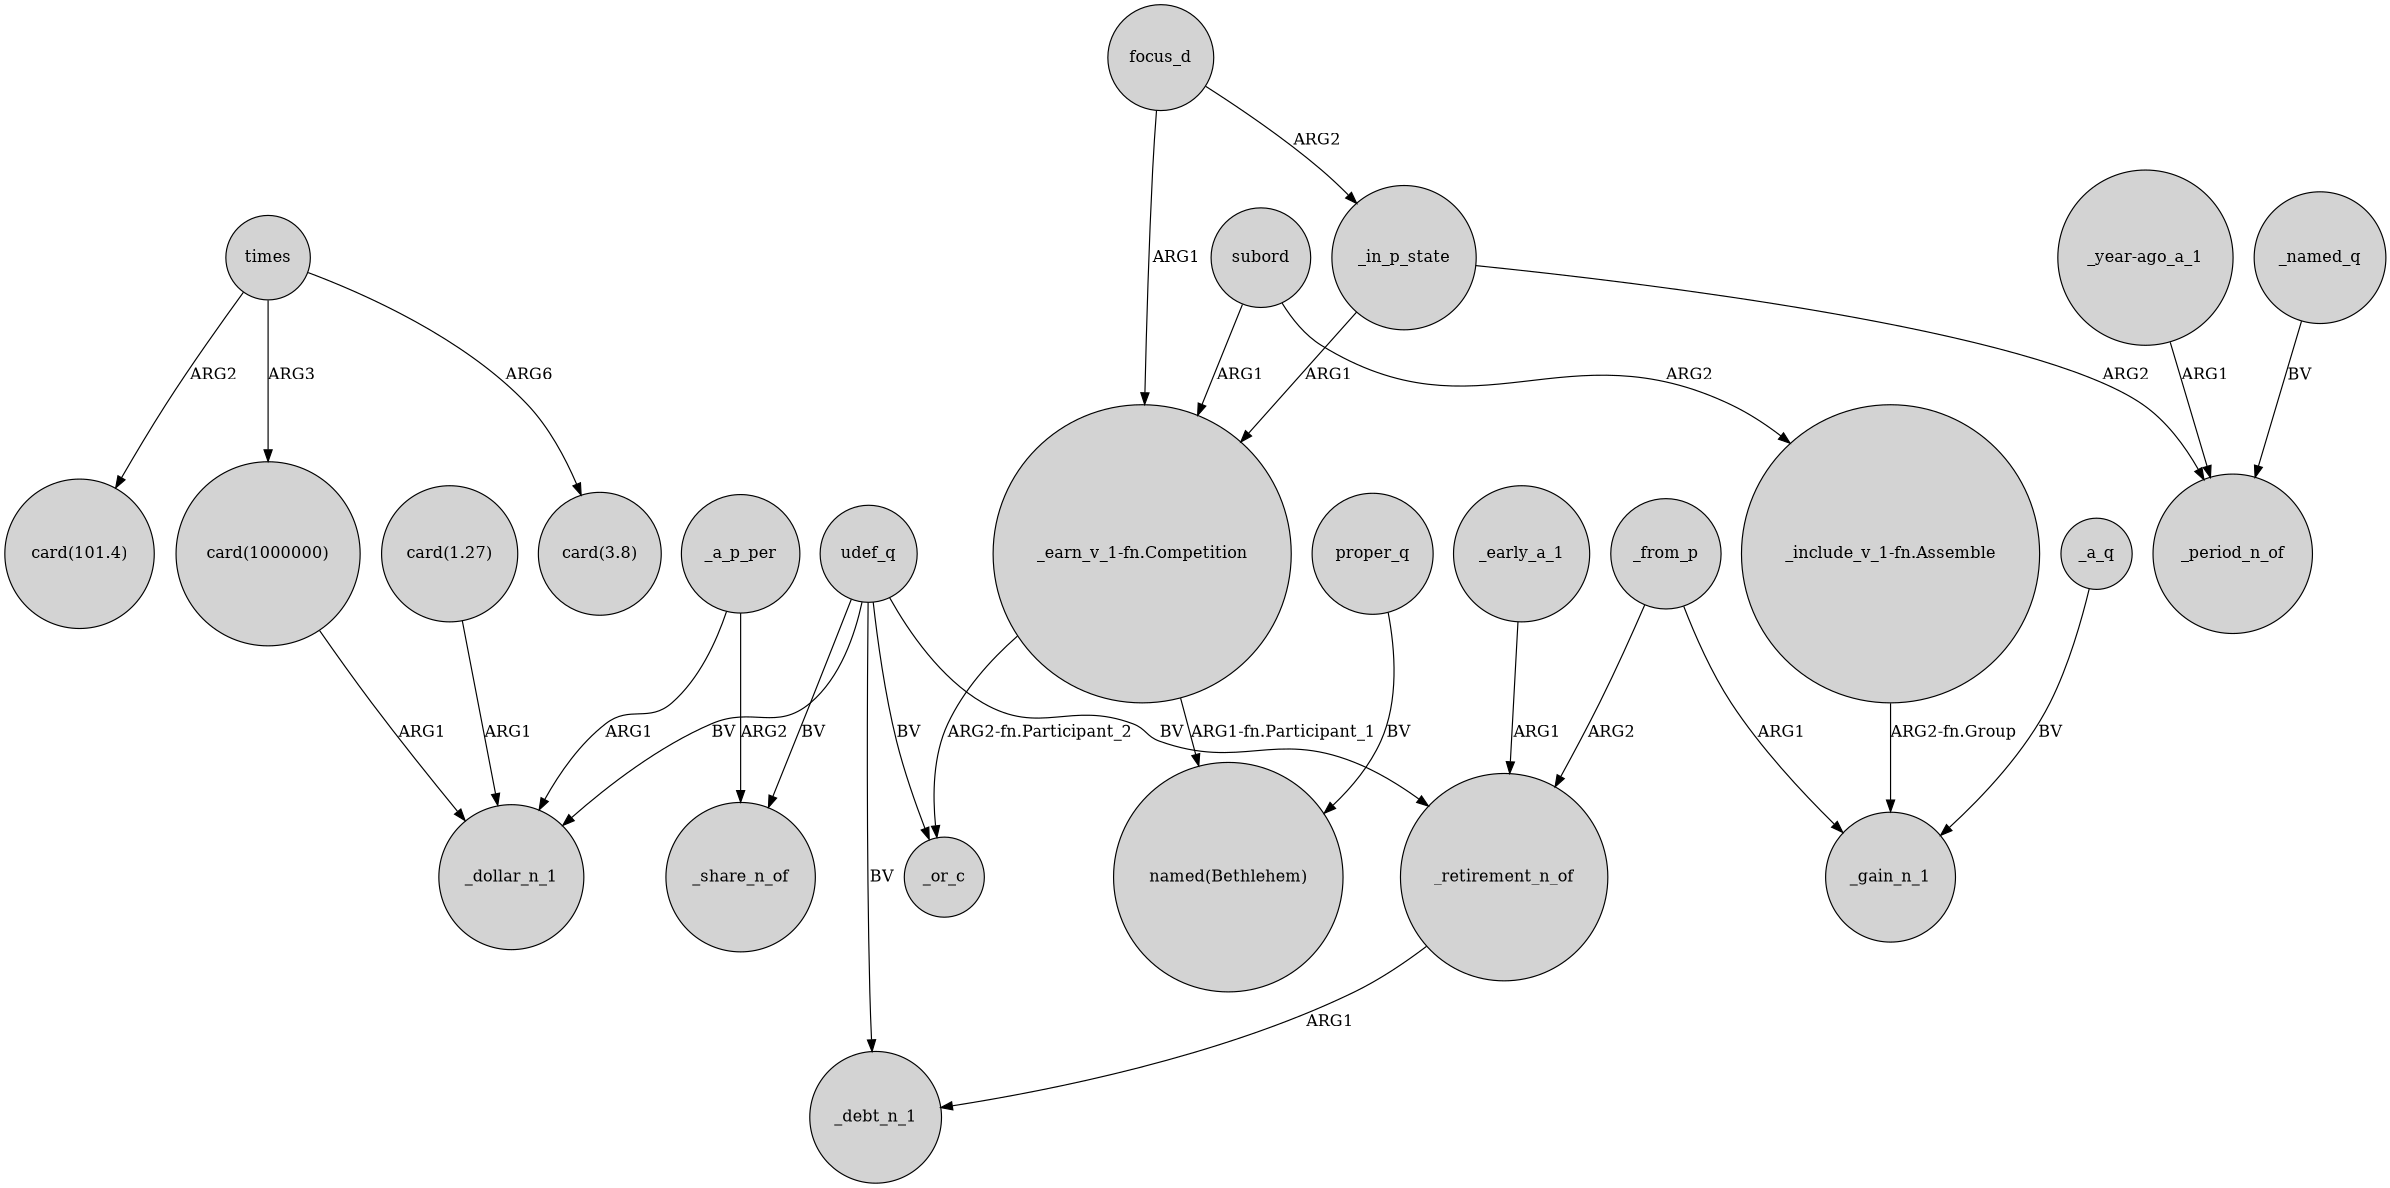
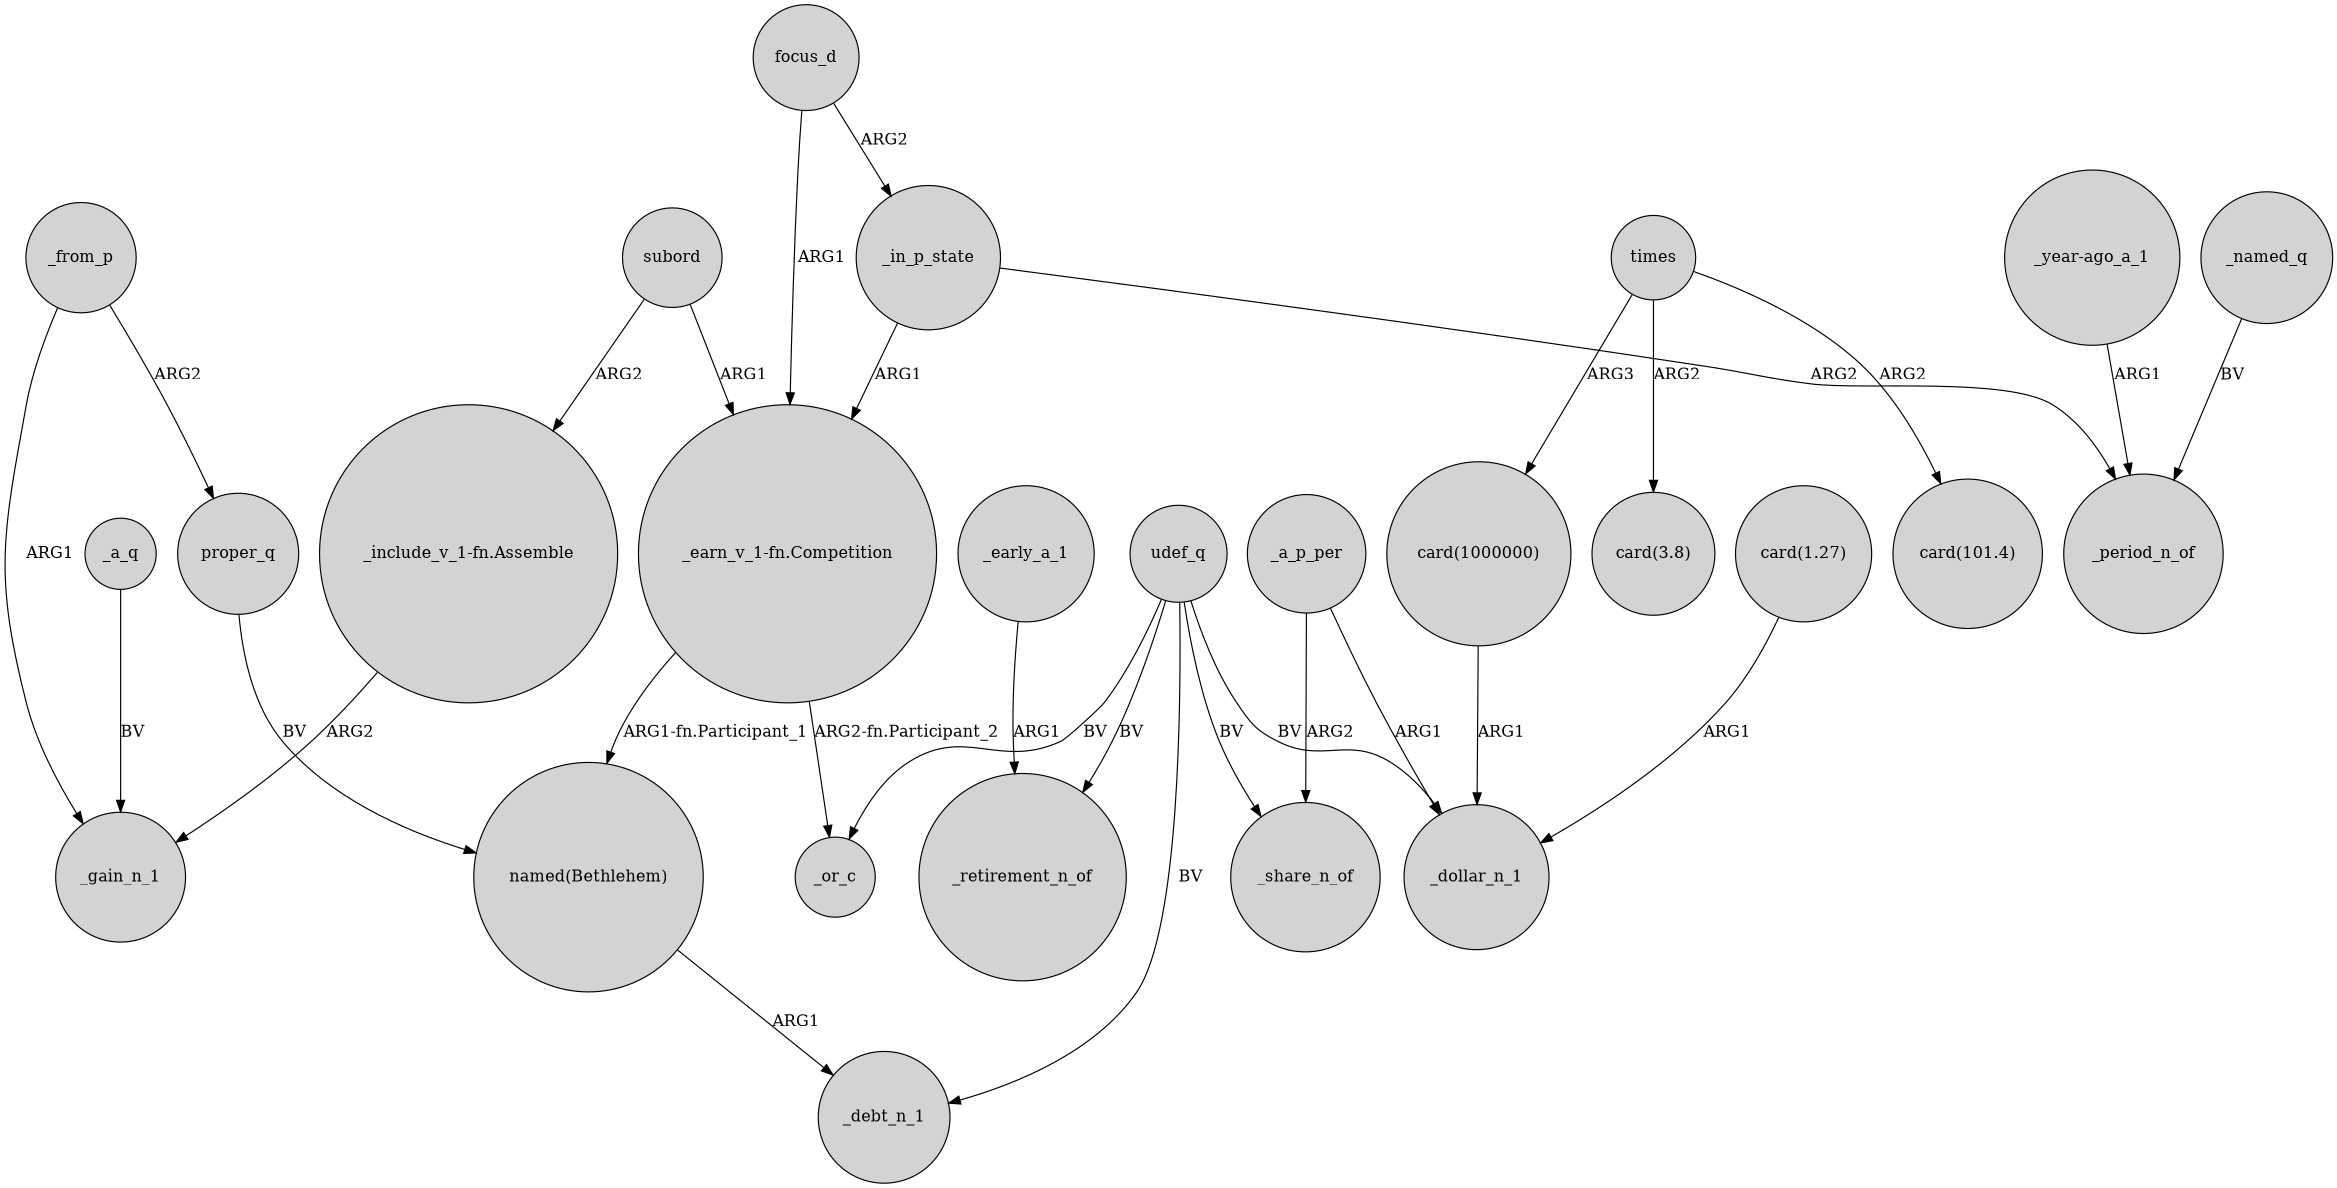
(529, 375) -> (1677, 375)
(1605, 692) -> (162, 395)
(1954, 732) -> (350, 732)
(1199, 1051) -> (751, 1009)
